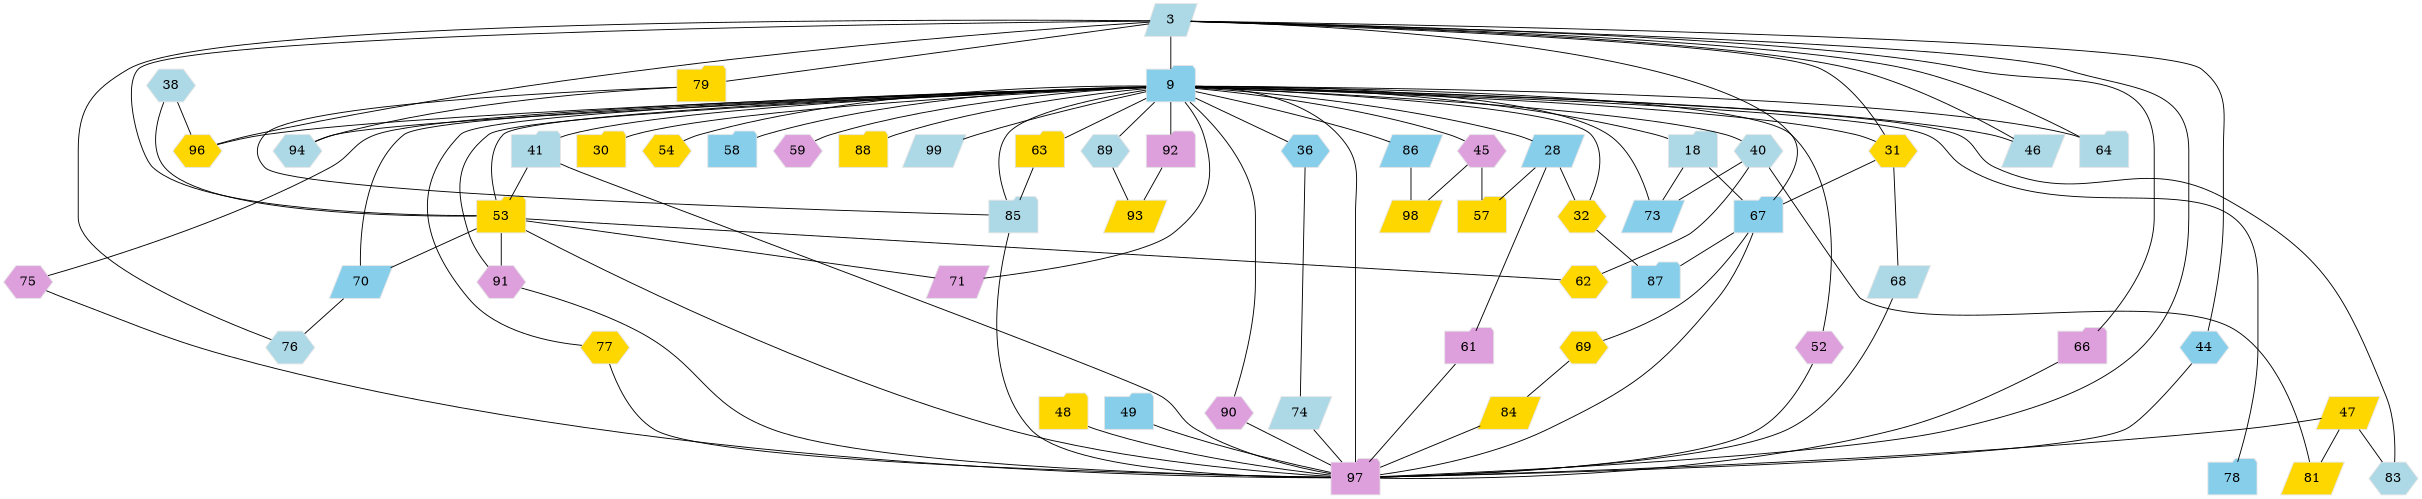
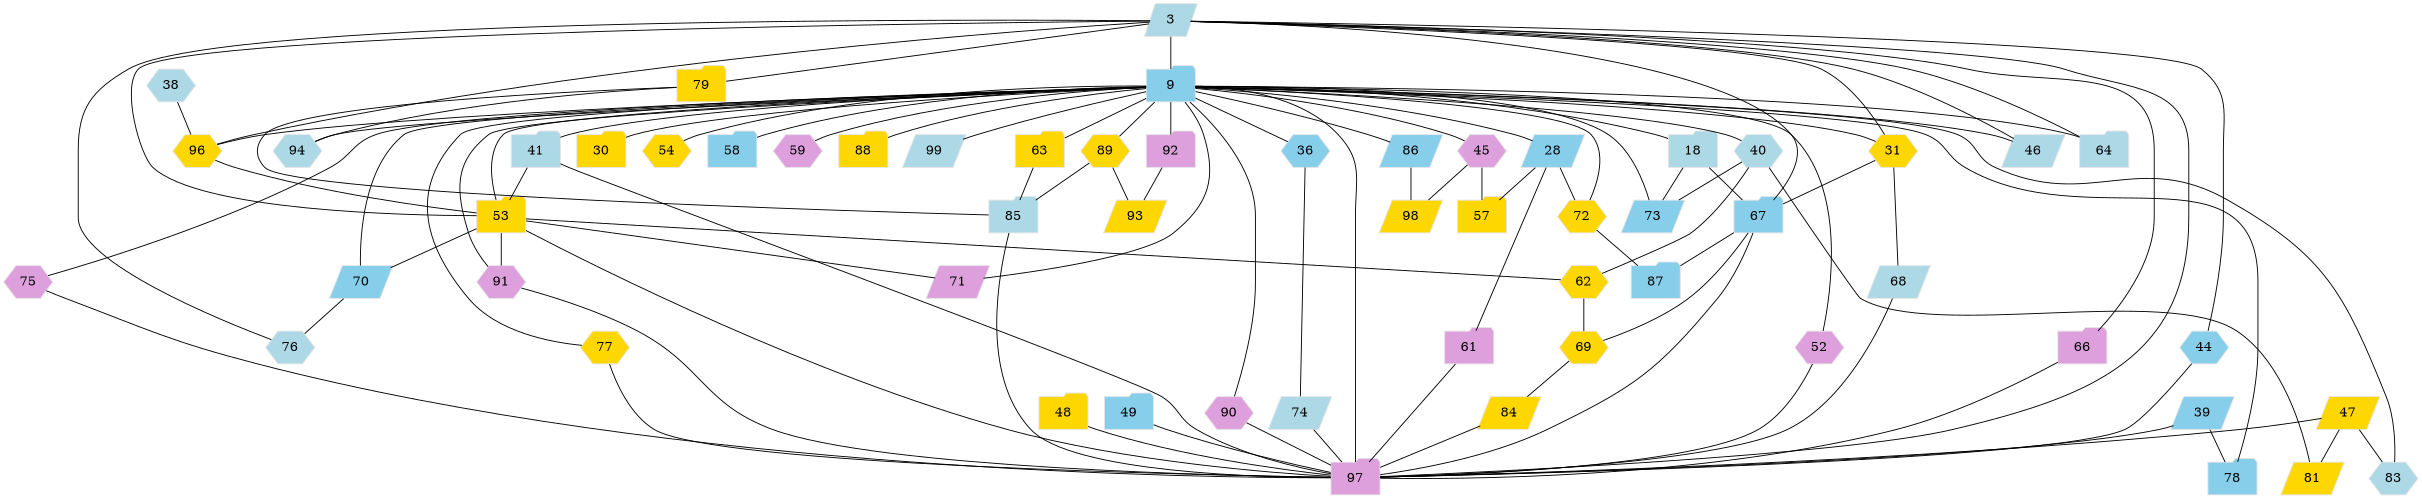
(1009, 133) -> (1063, 182)
(1105, 151) -> (1105, 151)
(283, 206) -> (345, 193)
(1582, 217) -> (1582, 217)
none -> (1584, 315)
none -> (2202, 413)
